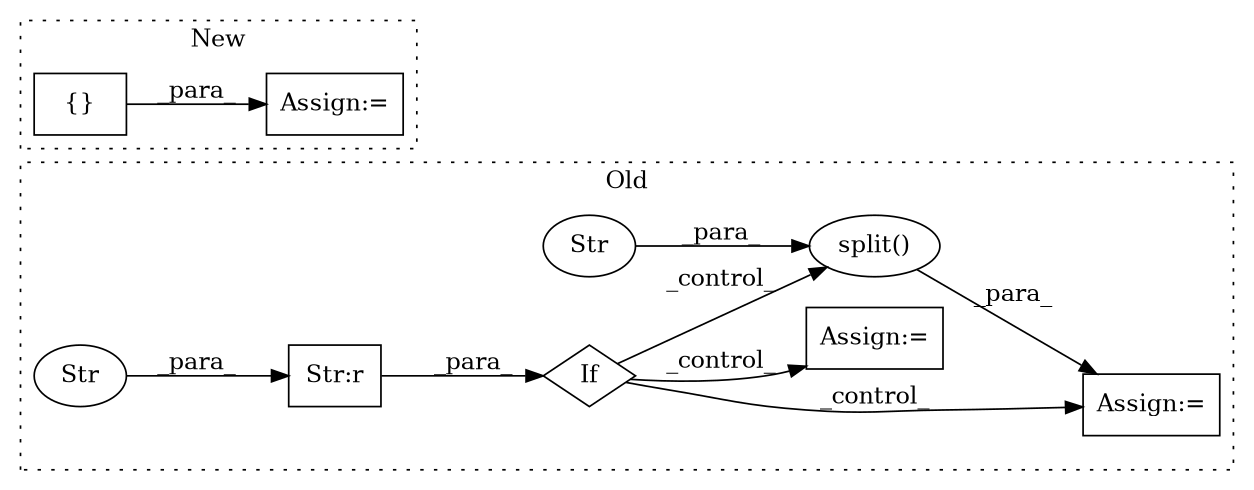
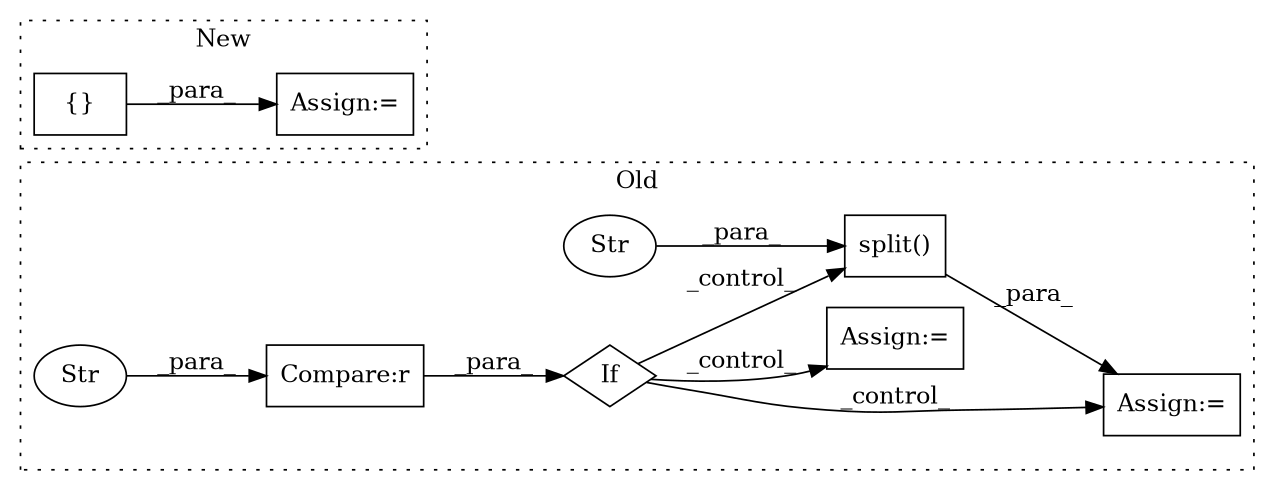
(875, 246) -> (895, 246)
(335, 376) -> (345, 376)
